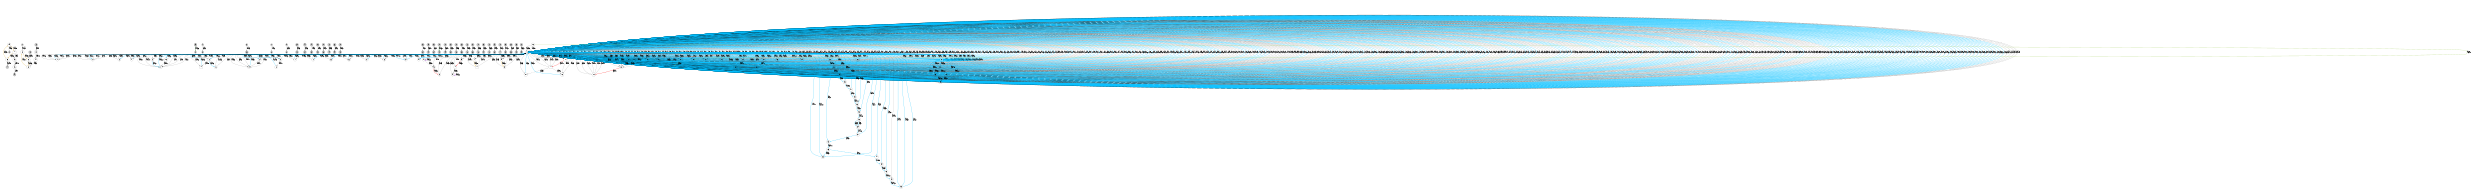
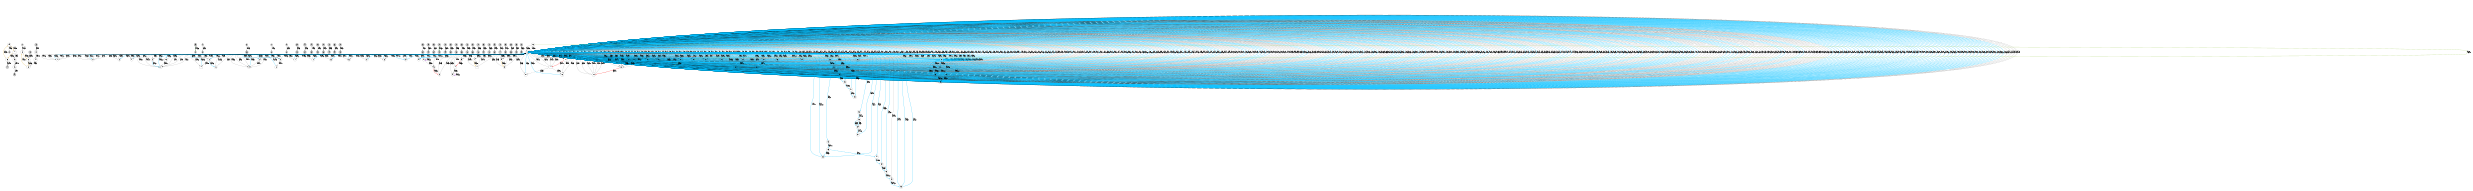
(951, 66) -> (946, 66)
(857, 105) -> none
(843, 138) -> none
